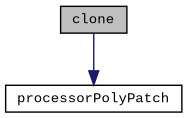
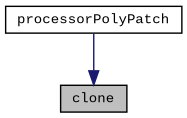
(94, 52) -> (94, 52)
